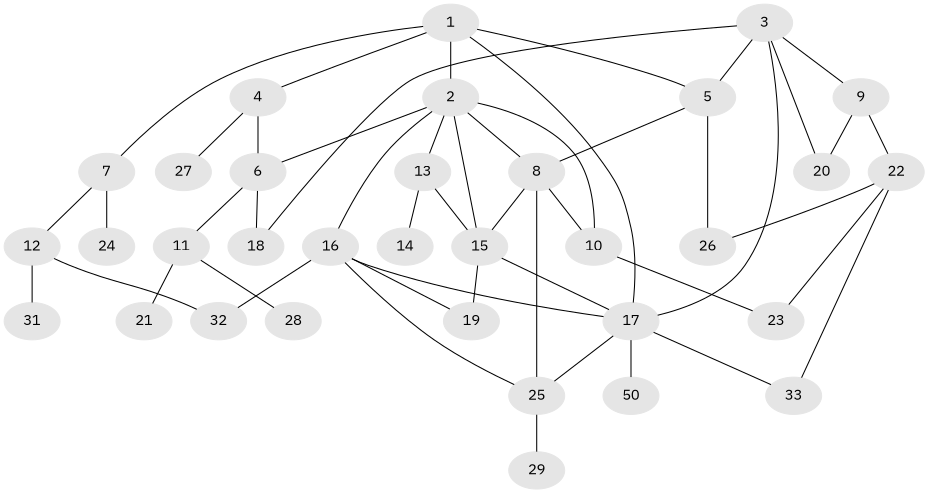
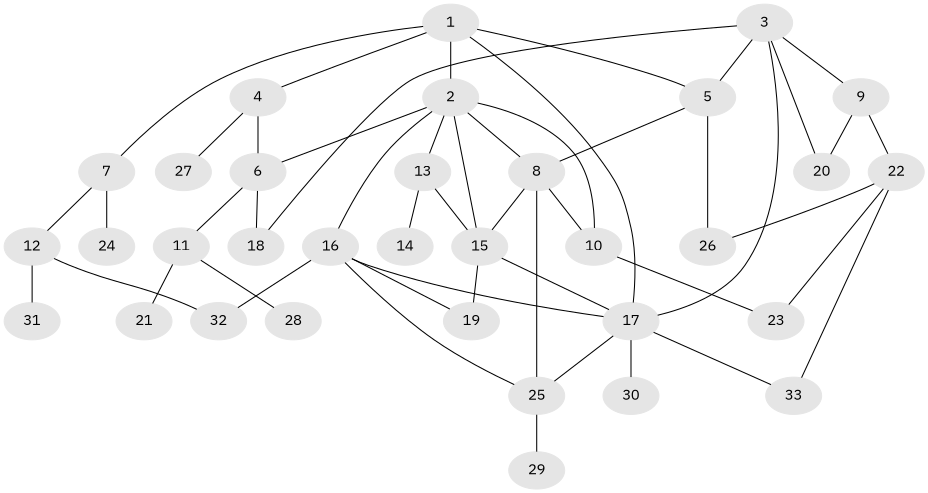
(631, 396) -> (631, 396)
